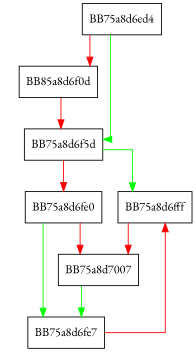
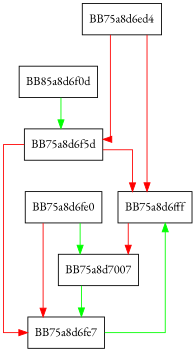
(90, 46) -> (147, 109)
(110, 87) -> (110, 87)
(61, 109) -> (61, 109)
(133, 151) -> (133, 151)
(64, 171) -> (3, 236)
(80, 234) -> (80, 234)
(43, 266) -> (43, 266)
(165, 312) -> (165, 312)
